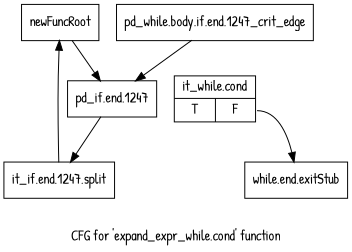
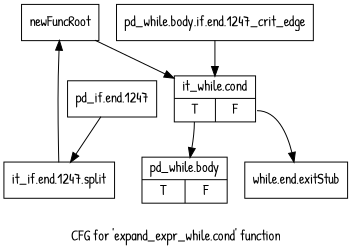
(83, 57) -> (130, 57)
(168, 58) -> (215, 53)
none -> (185, 180)
